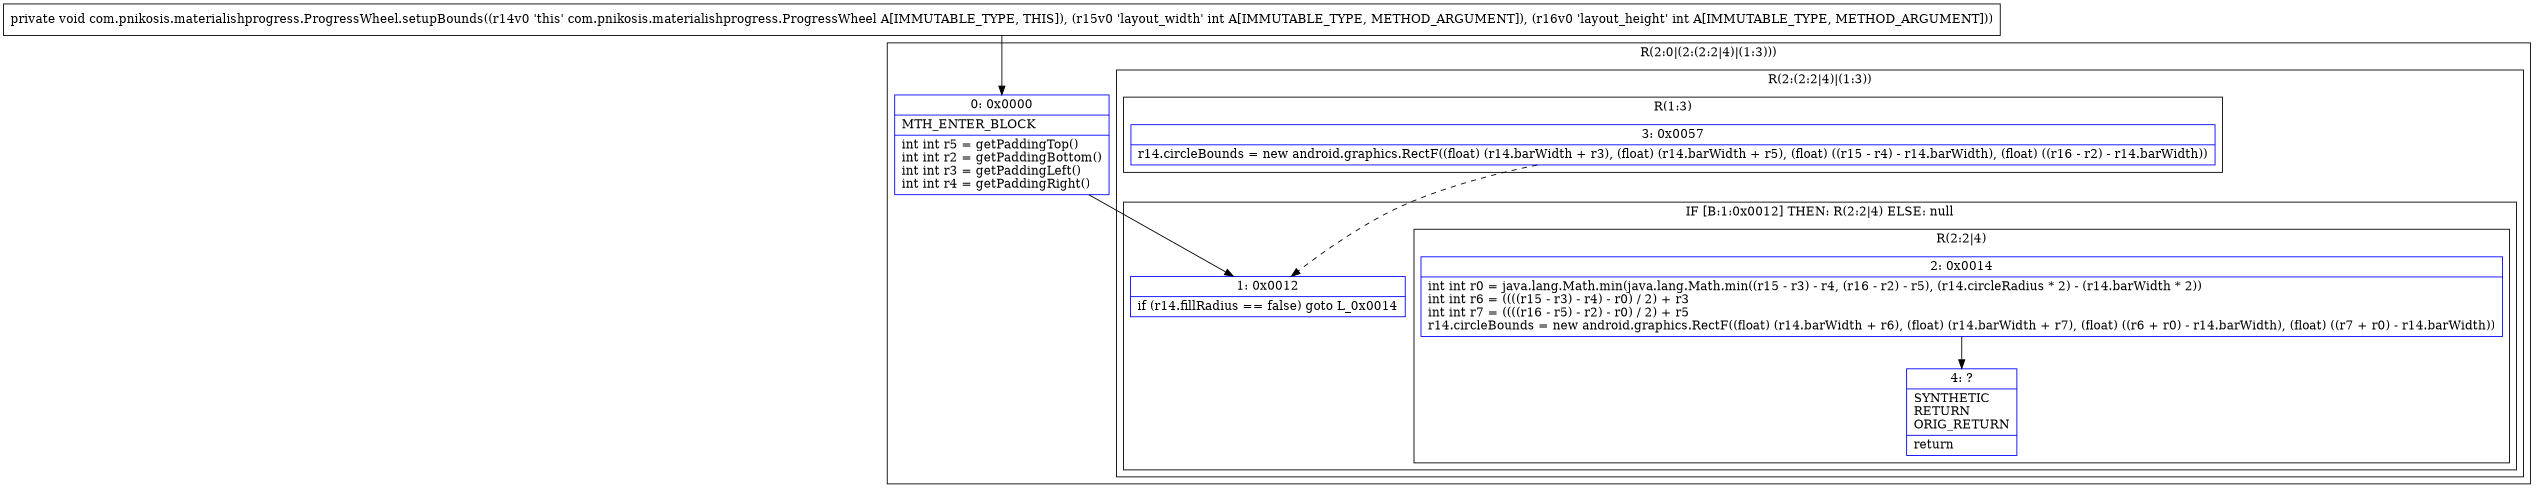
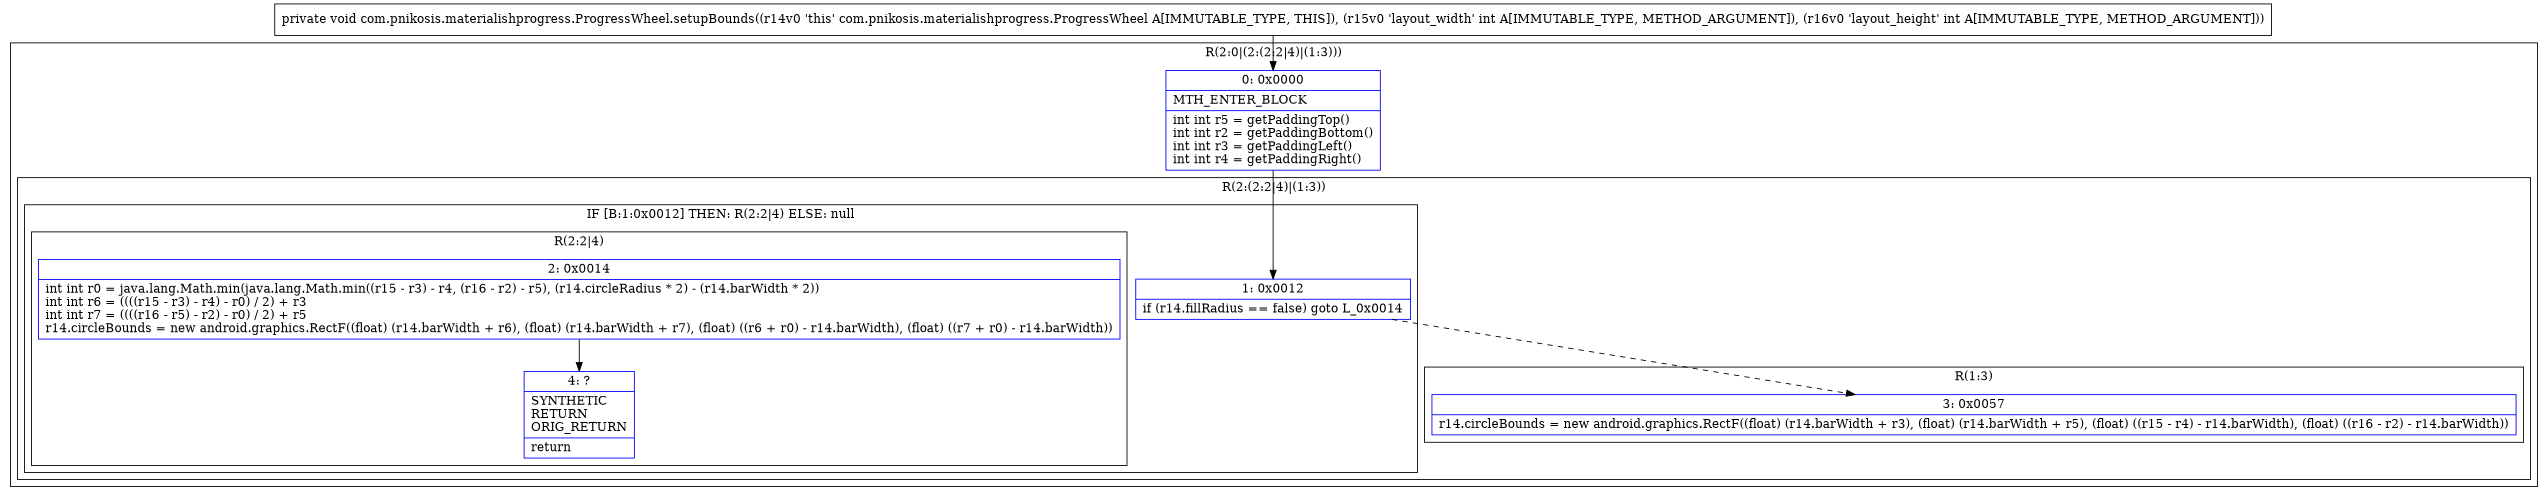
(1399, 208) -> (1619, 356)
